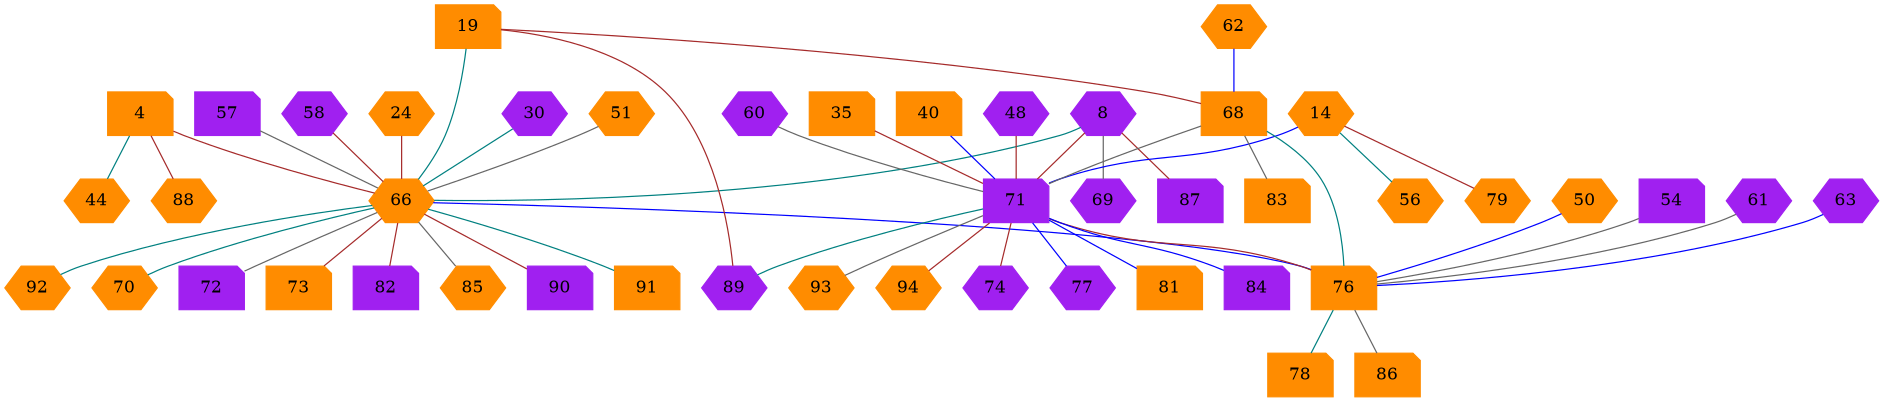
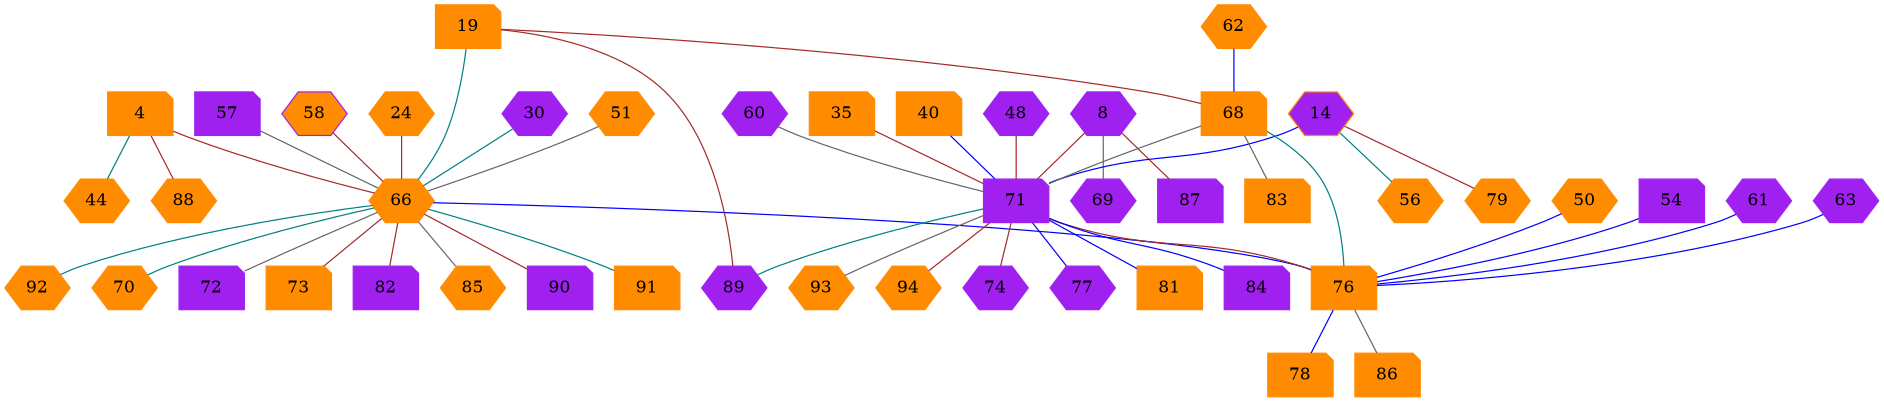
(315, 114) -> (315, 114)
(1321, 114) -> (1321, 114)
(760, 187) -> none
(1509, 256) -> (1509, 256)
(1559, 260) -> (1559, 260)
(1322, 332) -> (1322, 332)
